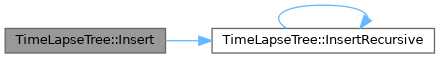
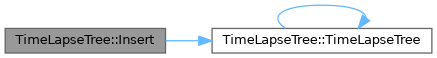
(323, 41) -> (322, 41)
